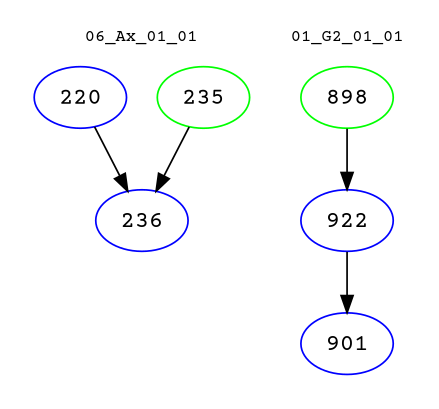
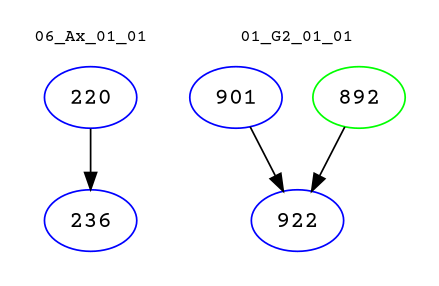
(203, 97) -> none
(347, 97) -> (359, 97)
(347, 274) -> (263, 151)
